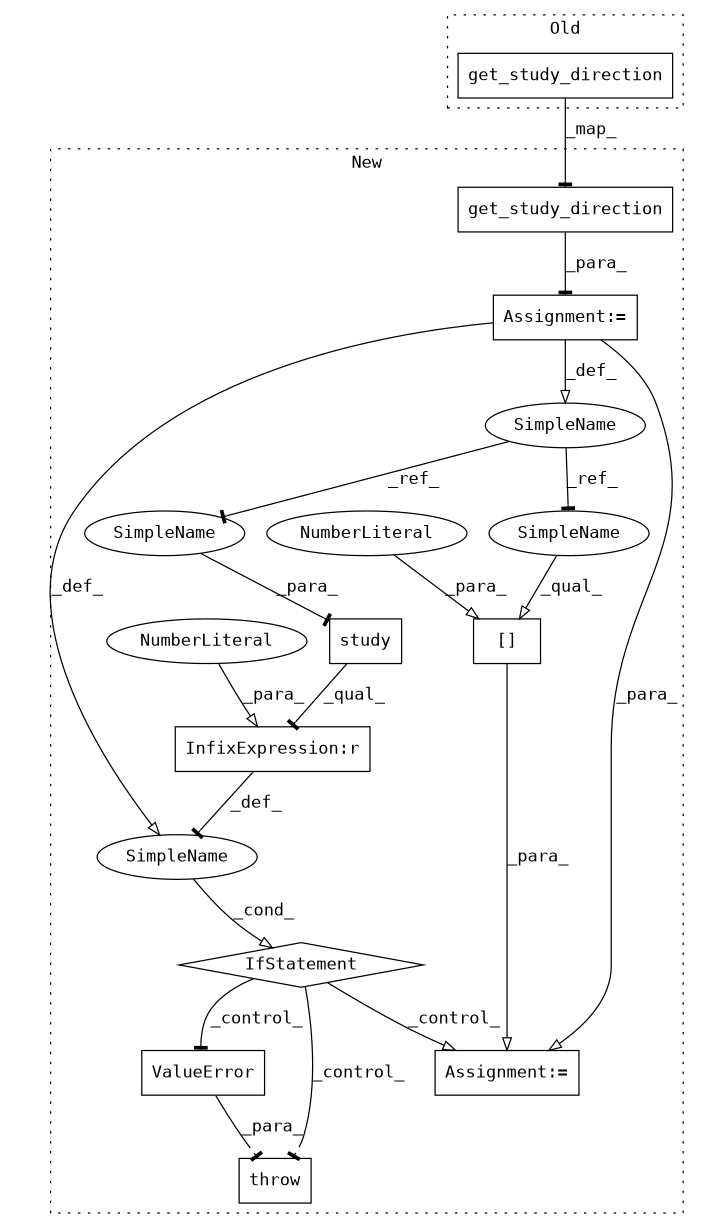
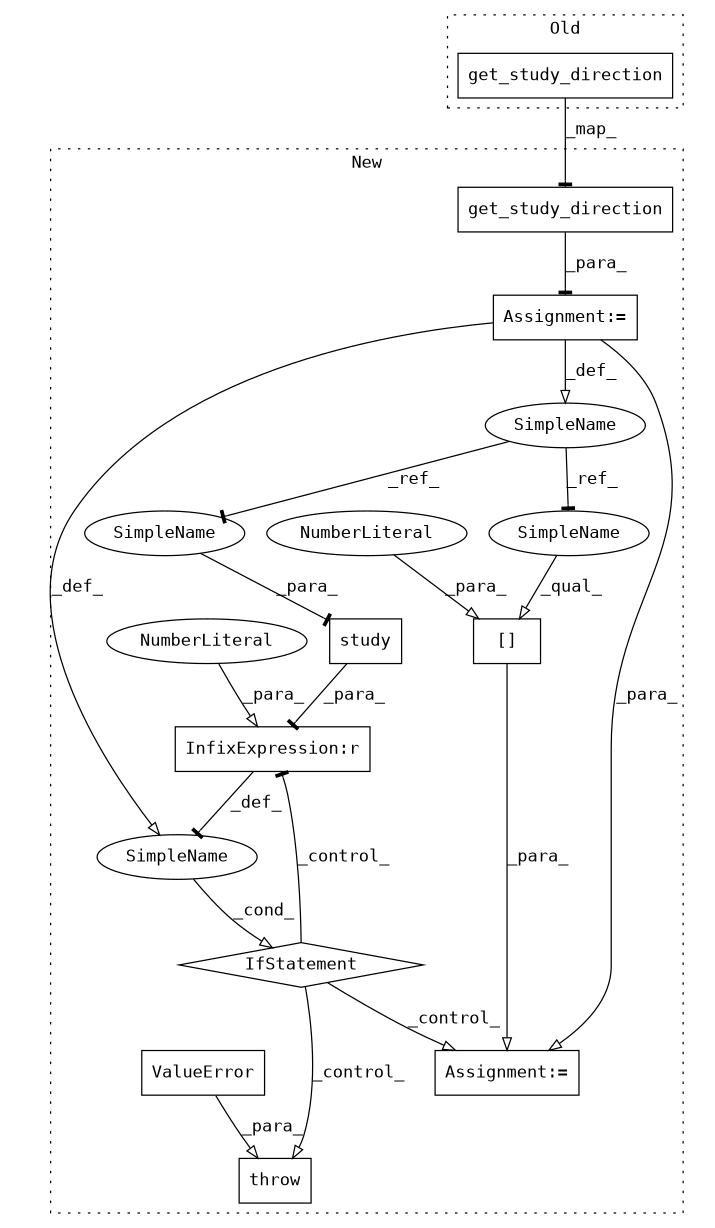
(354, 695) -> (354, 695)
(216, 1003) -> (297, 860)
(313, 1068) -> (313, 1068)
(232, 1122) -> (232, 1122)
